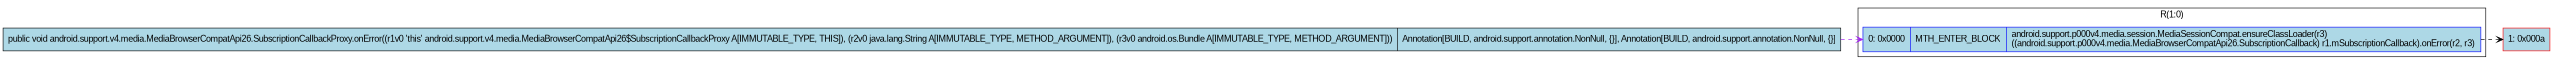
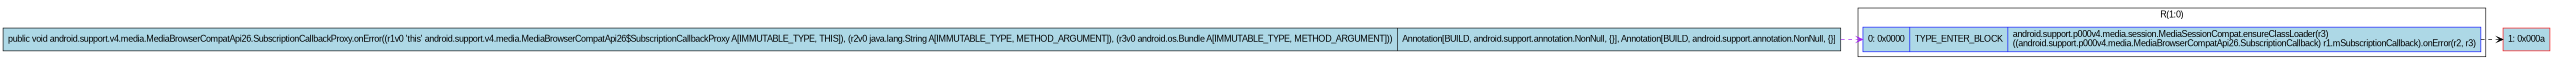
(1958, 39) -> (1959, 39)
